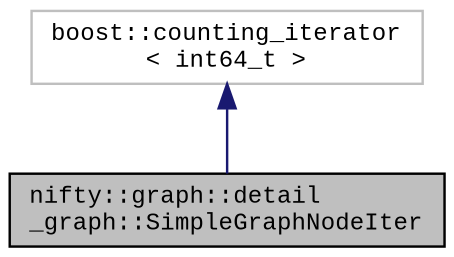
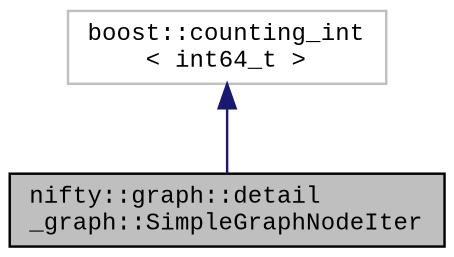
(227, 47) -> (227, 47)
